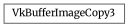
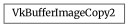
(64, 14) -> (64, 14)
